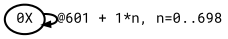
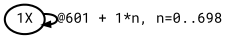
(25, 19) -> (25, 19)
